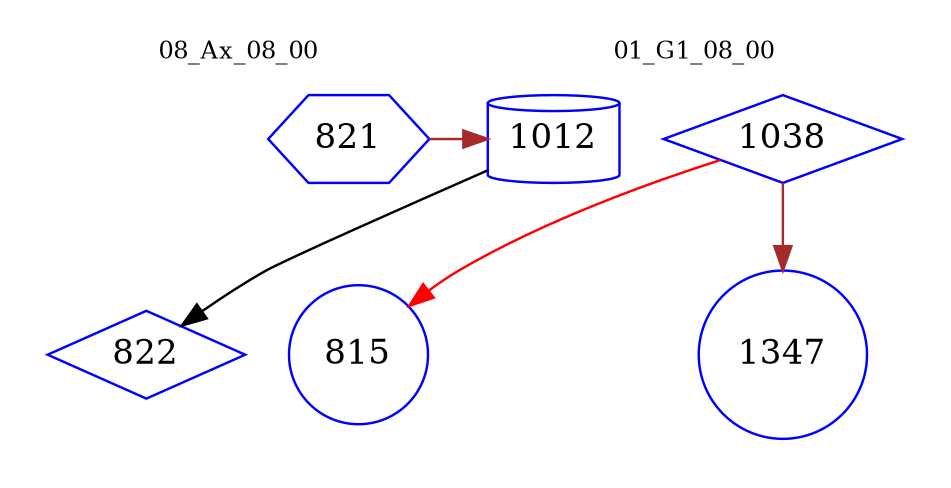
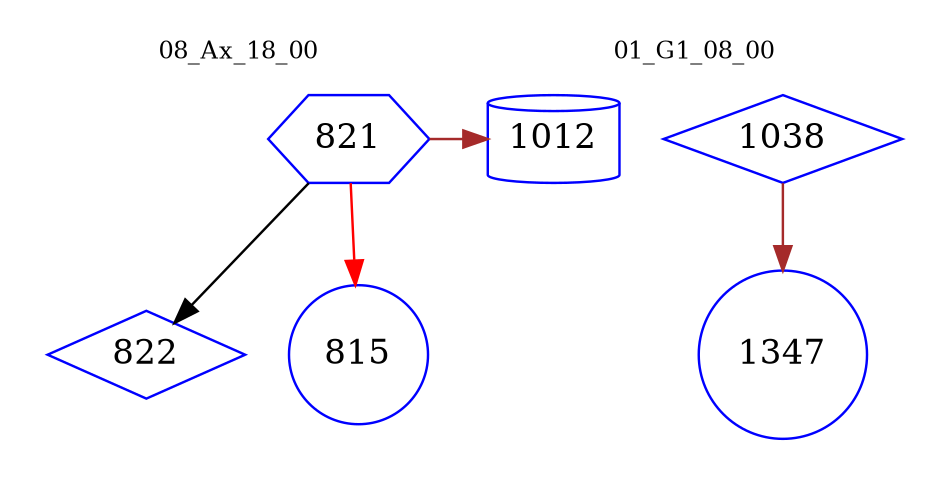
(239, 52) -> (239, 52)
(570, 216) -> (352, 221)
(342, 235) -> (250, 244)
